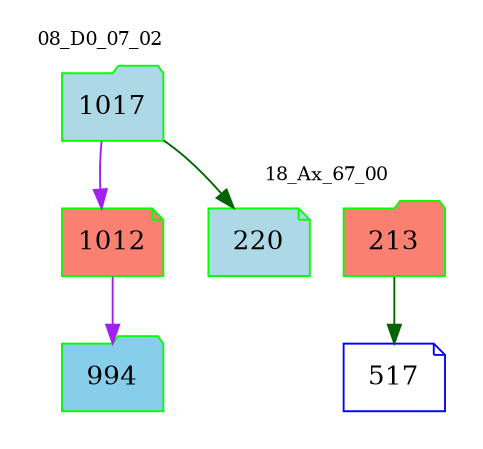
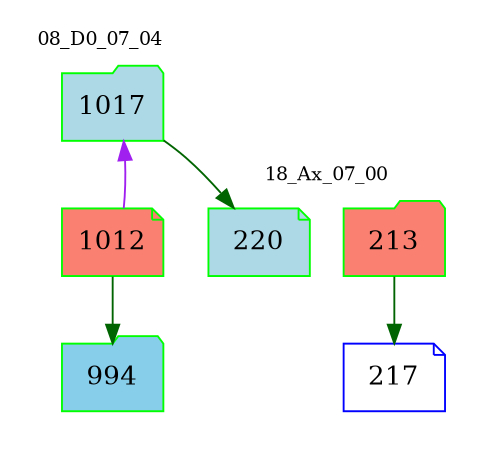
(100, 40) -> (100, 40)
(100, 165) -> (125, 184)
(327, 176) -> (327, 176)
(113, 301) -> (113, 301)
(394, 377) -> (394, 377)
